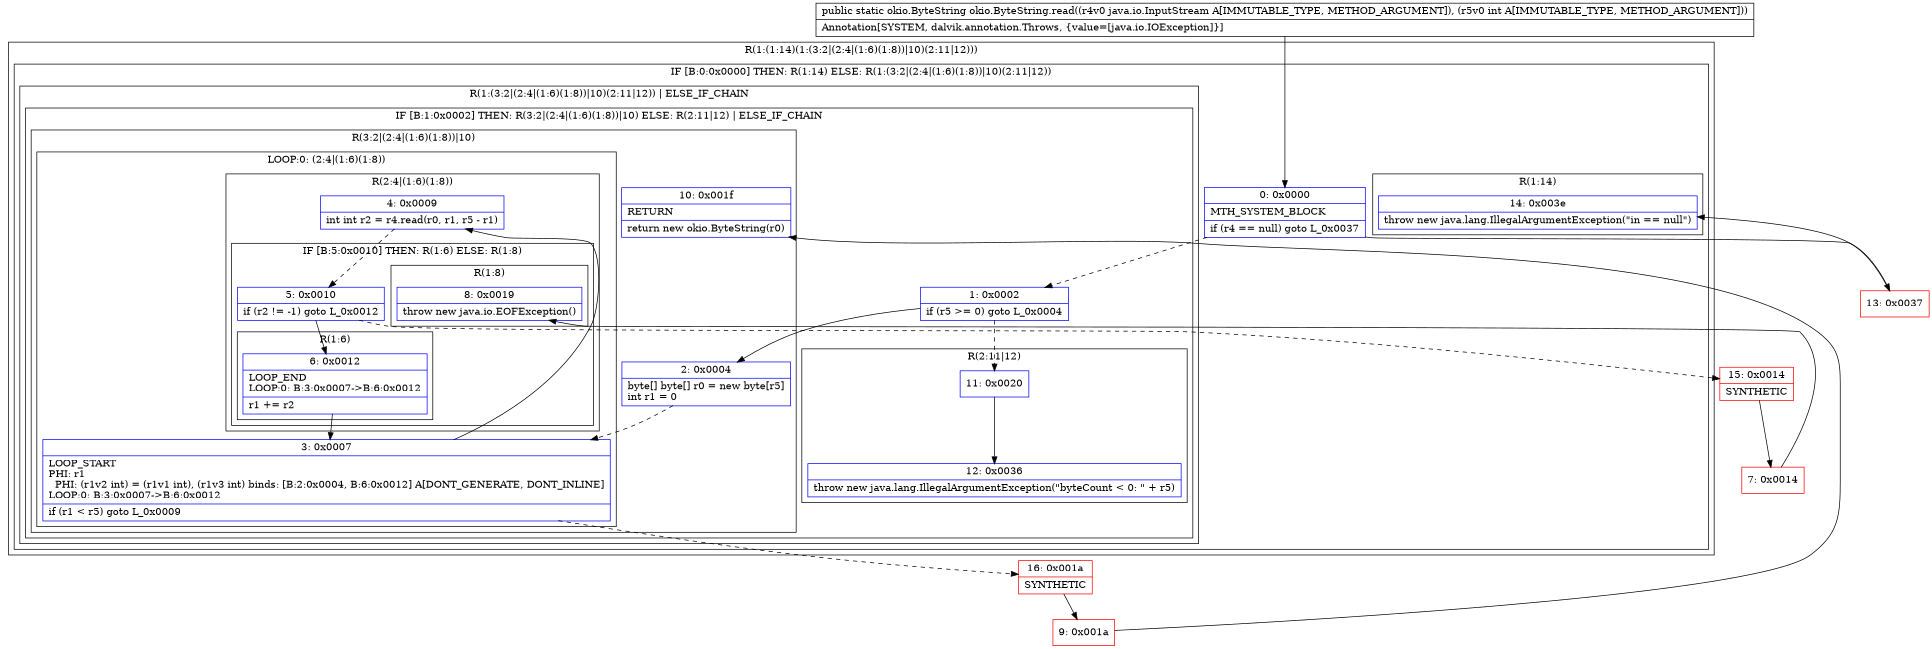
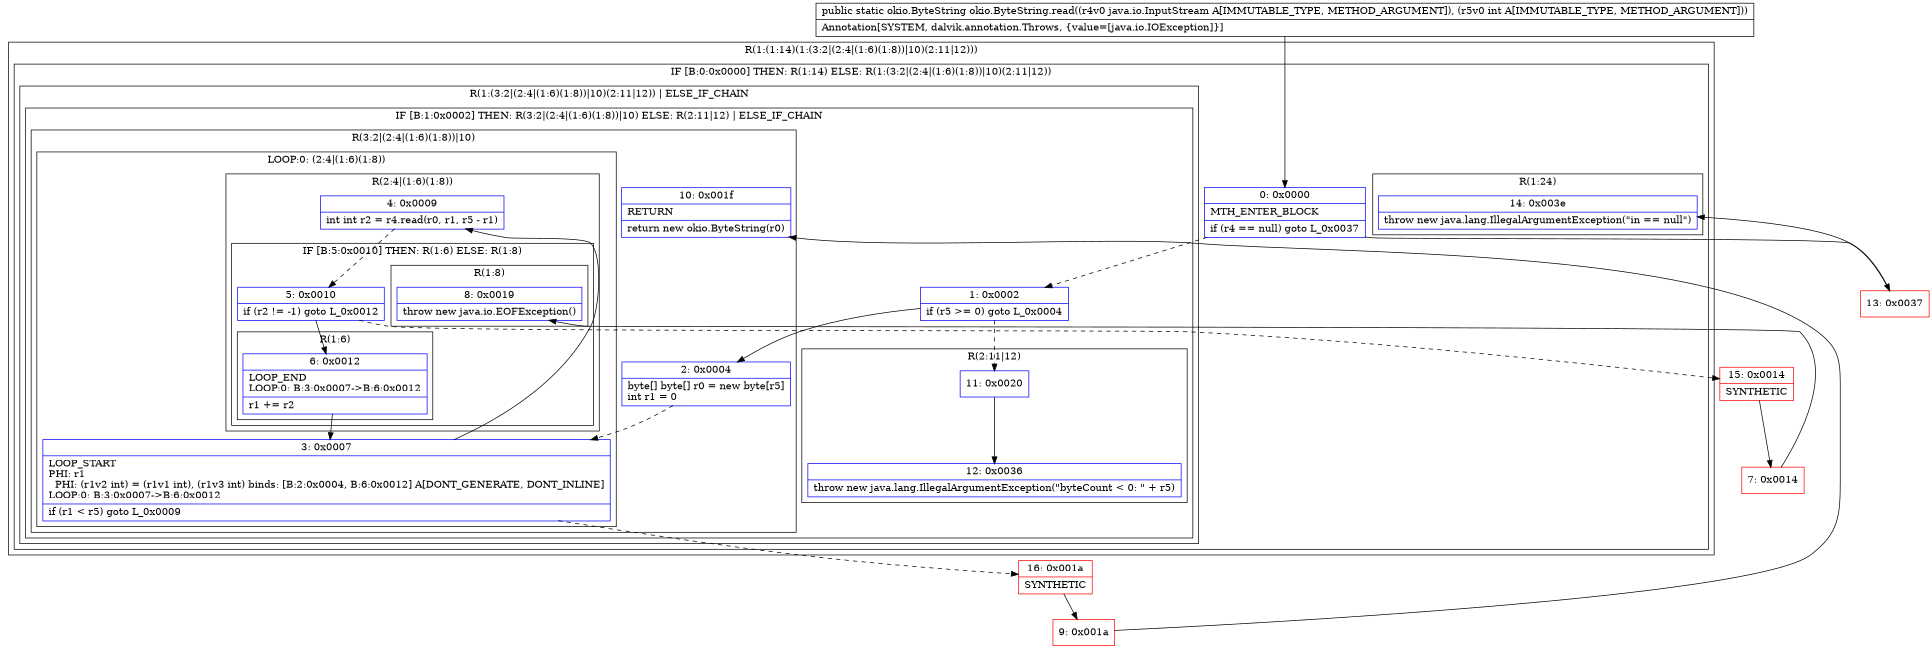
(1538, 182) -> (1538, 182)
(1268, 212) -> (1265, 212)
